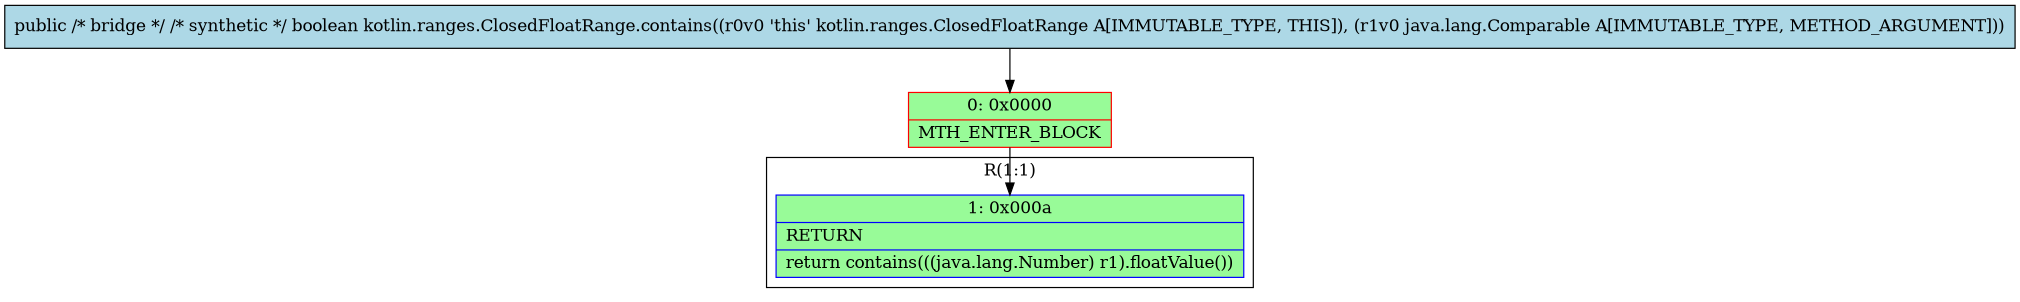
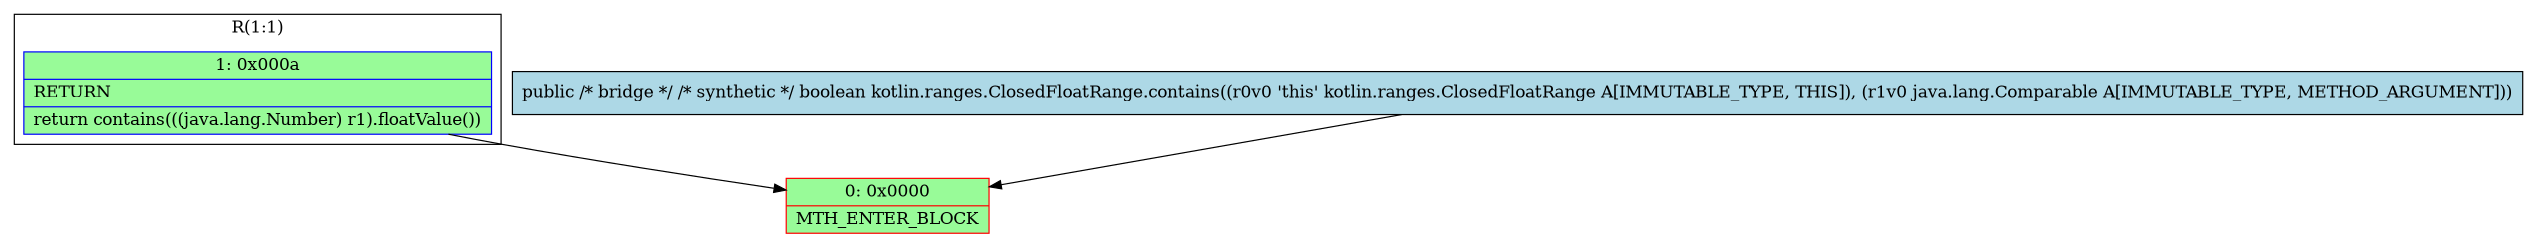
(1010, 165) -> (611, 163)
